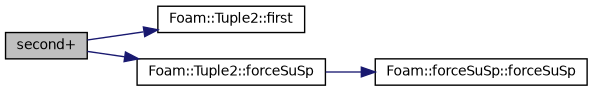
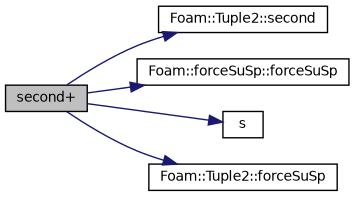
(231, 19) -> (243, 19)
(343, 72) -> (109, 90)
none -> (243, 125)
